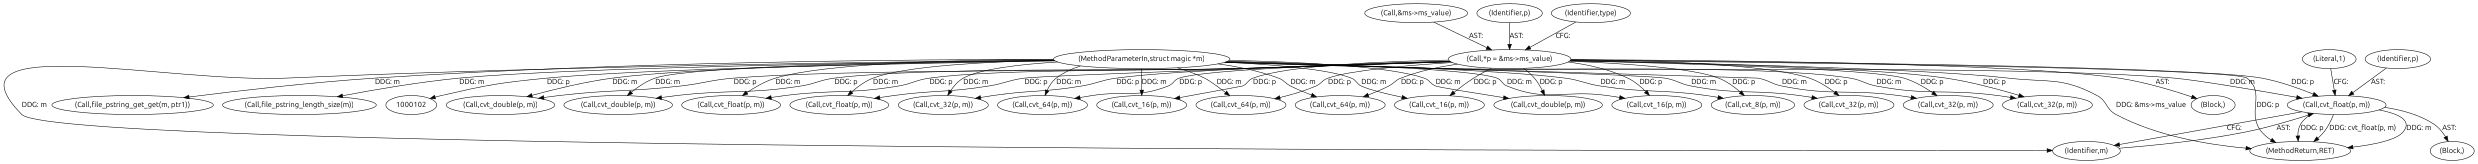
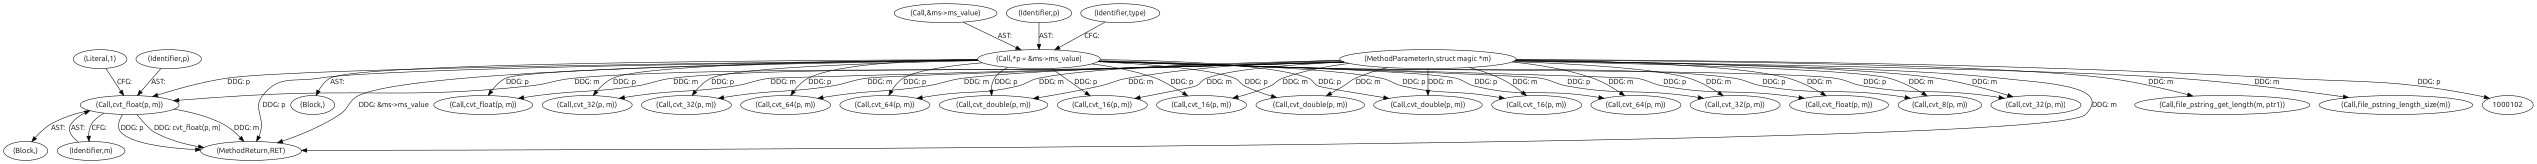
(133, 105) -> (2222, 105)
(488, 140) -> (1496, 142)
